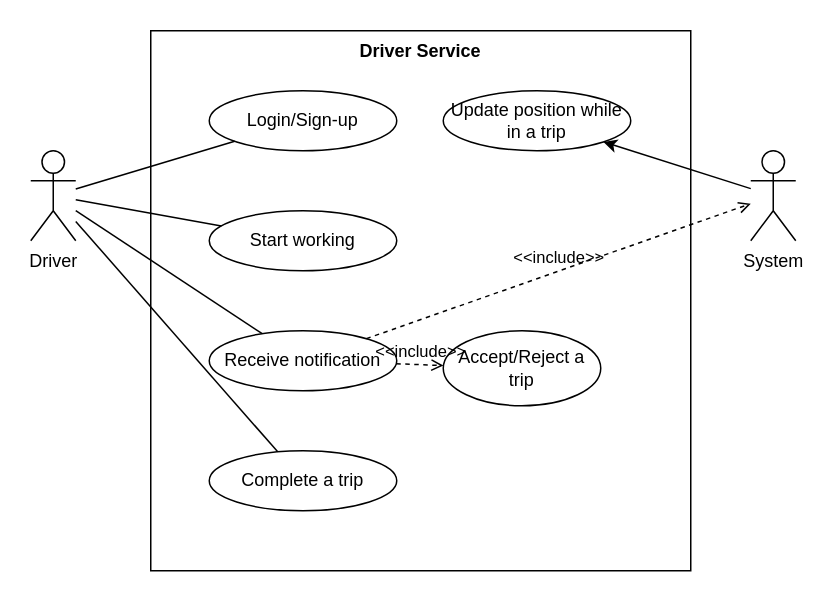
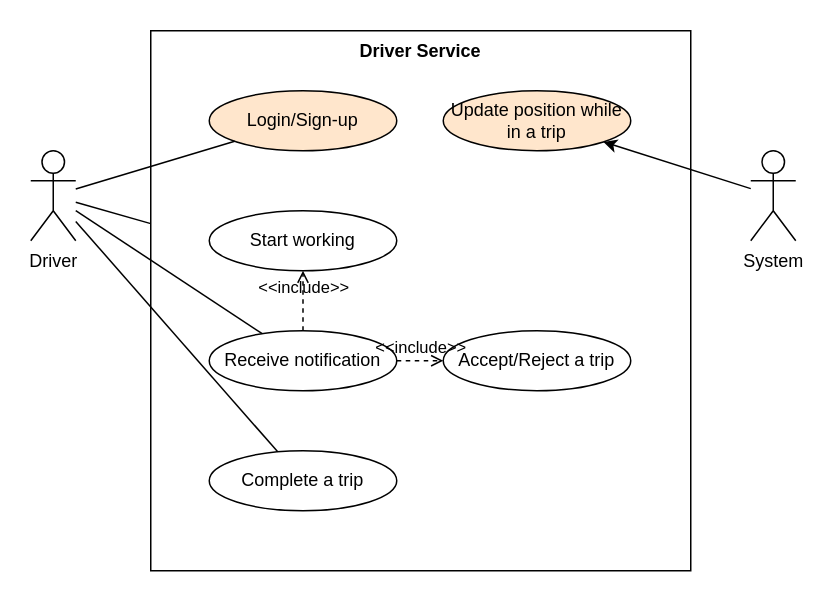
(303, 121) -> (303, 121)
(537, 121) -> (537, 121)
(148, 213) -> (113, 213)
(557, 272) -> (303, 302)
(522, 368) -> (537, 361)
